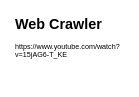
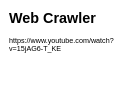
(69, 48) -> (63, 42)
